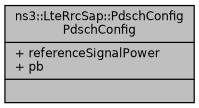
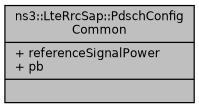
(100, 30) -> (100, 30)
